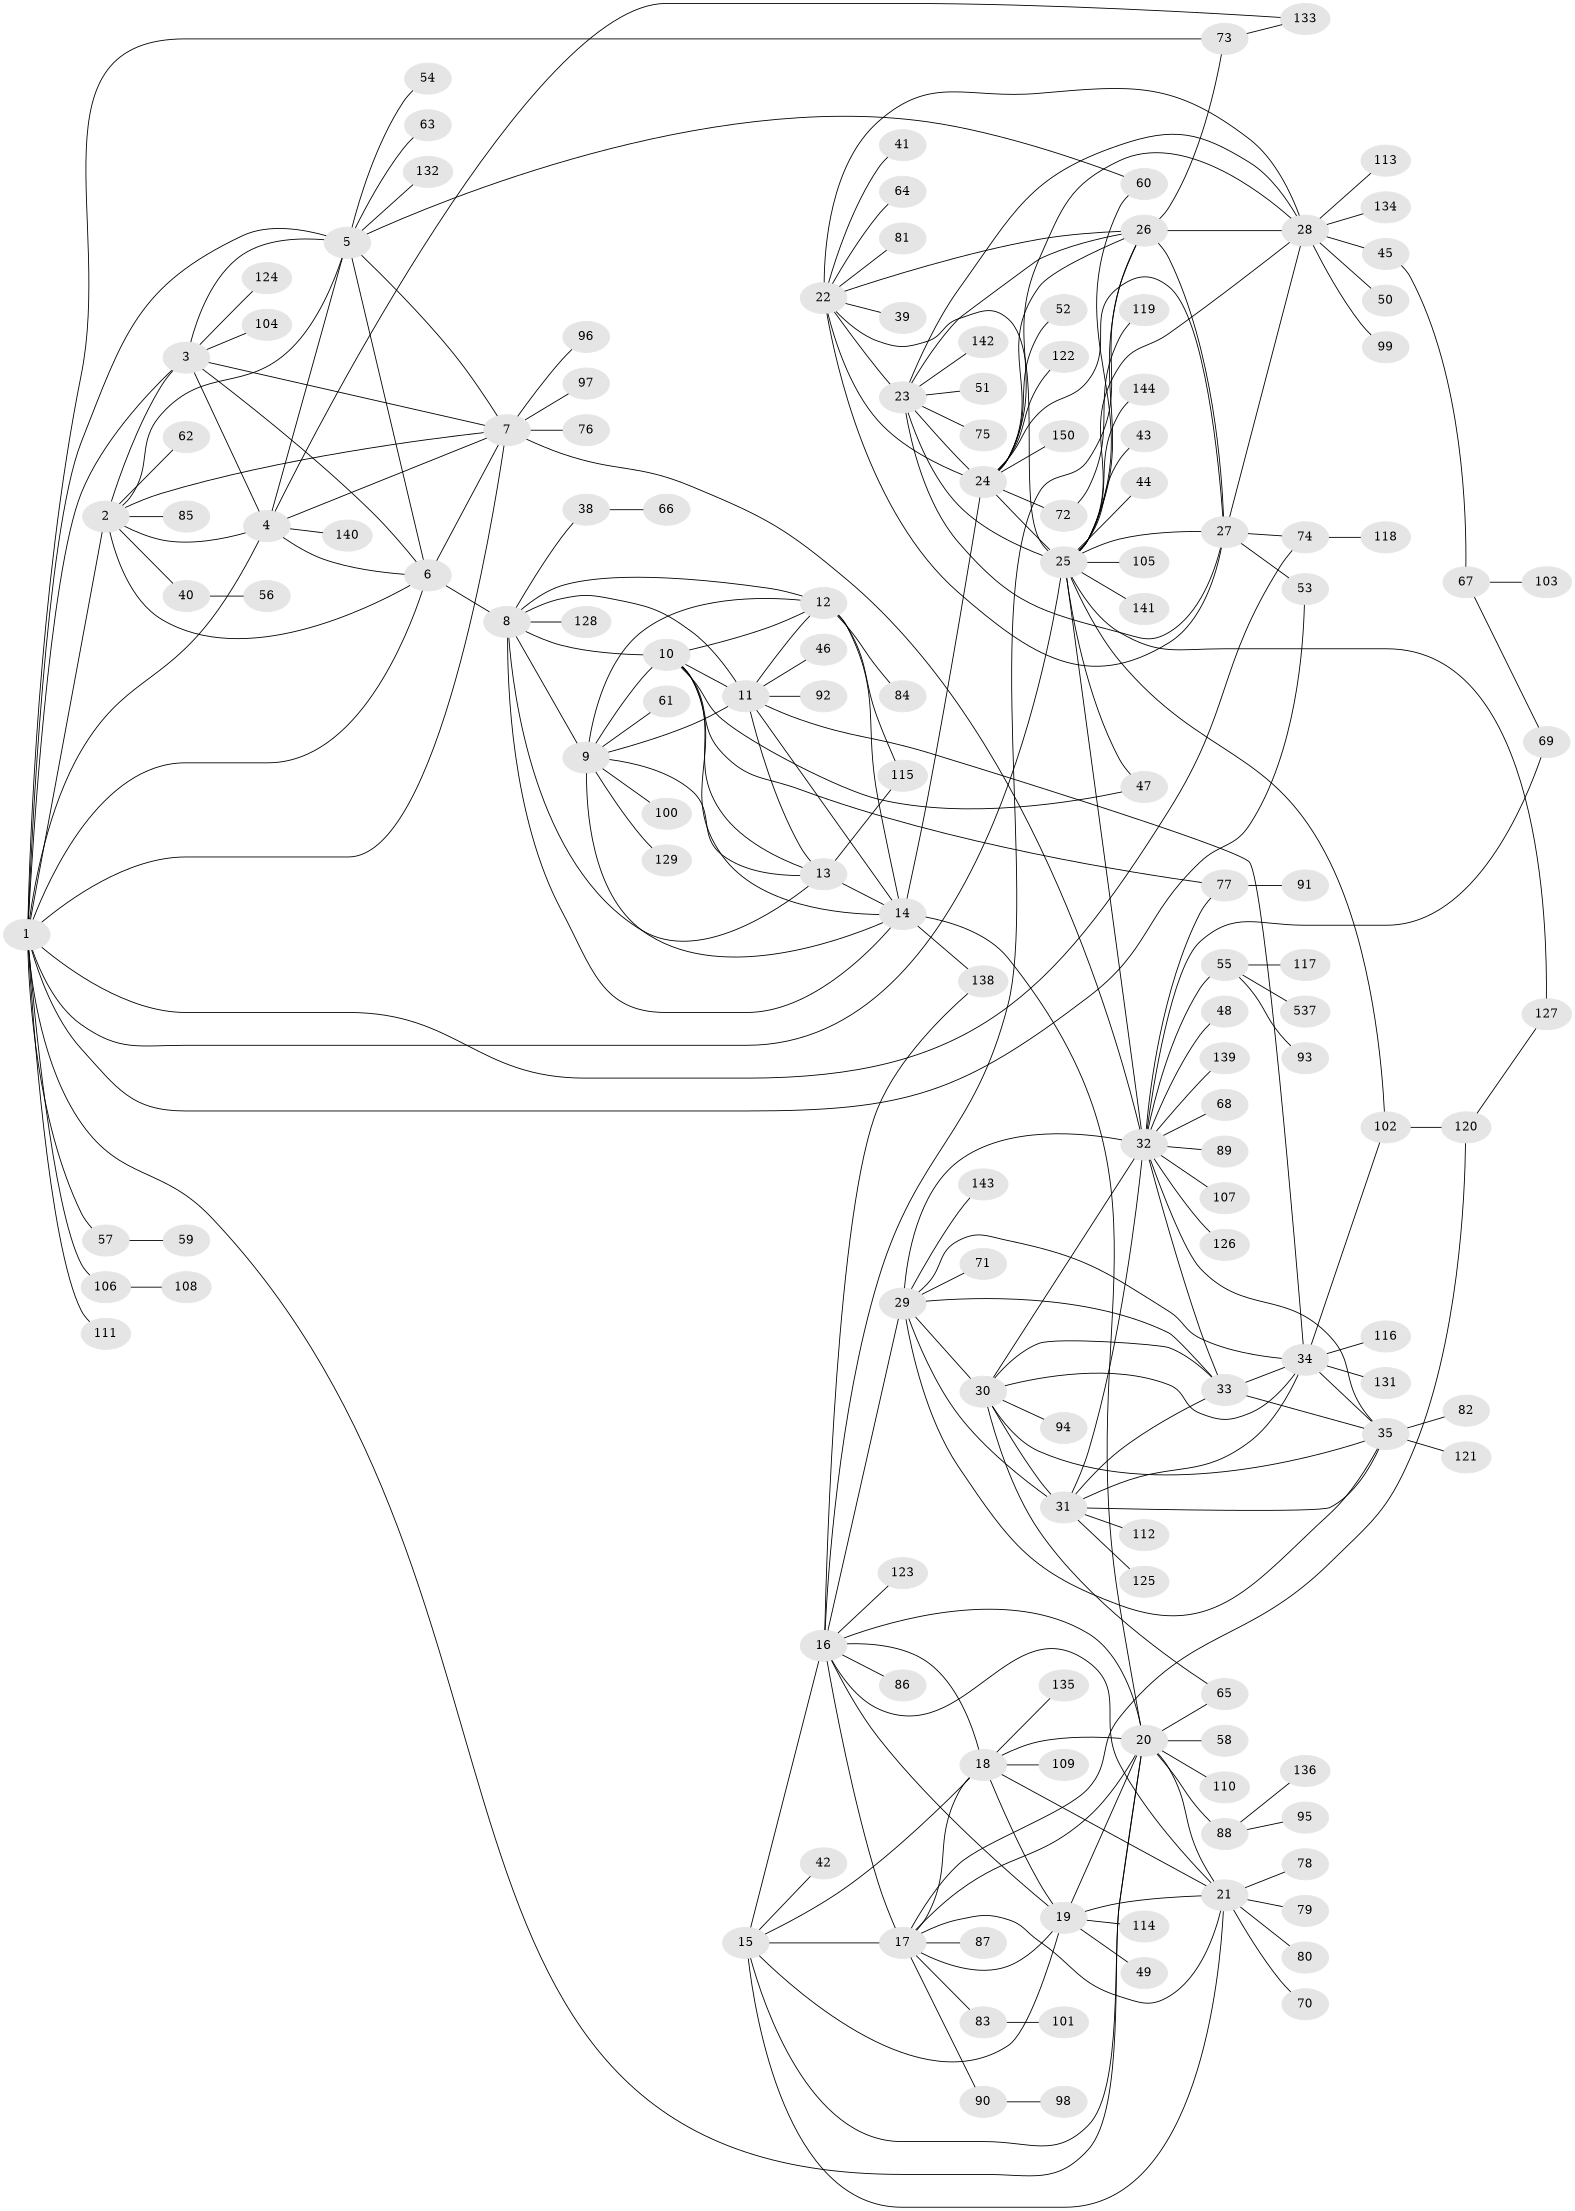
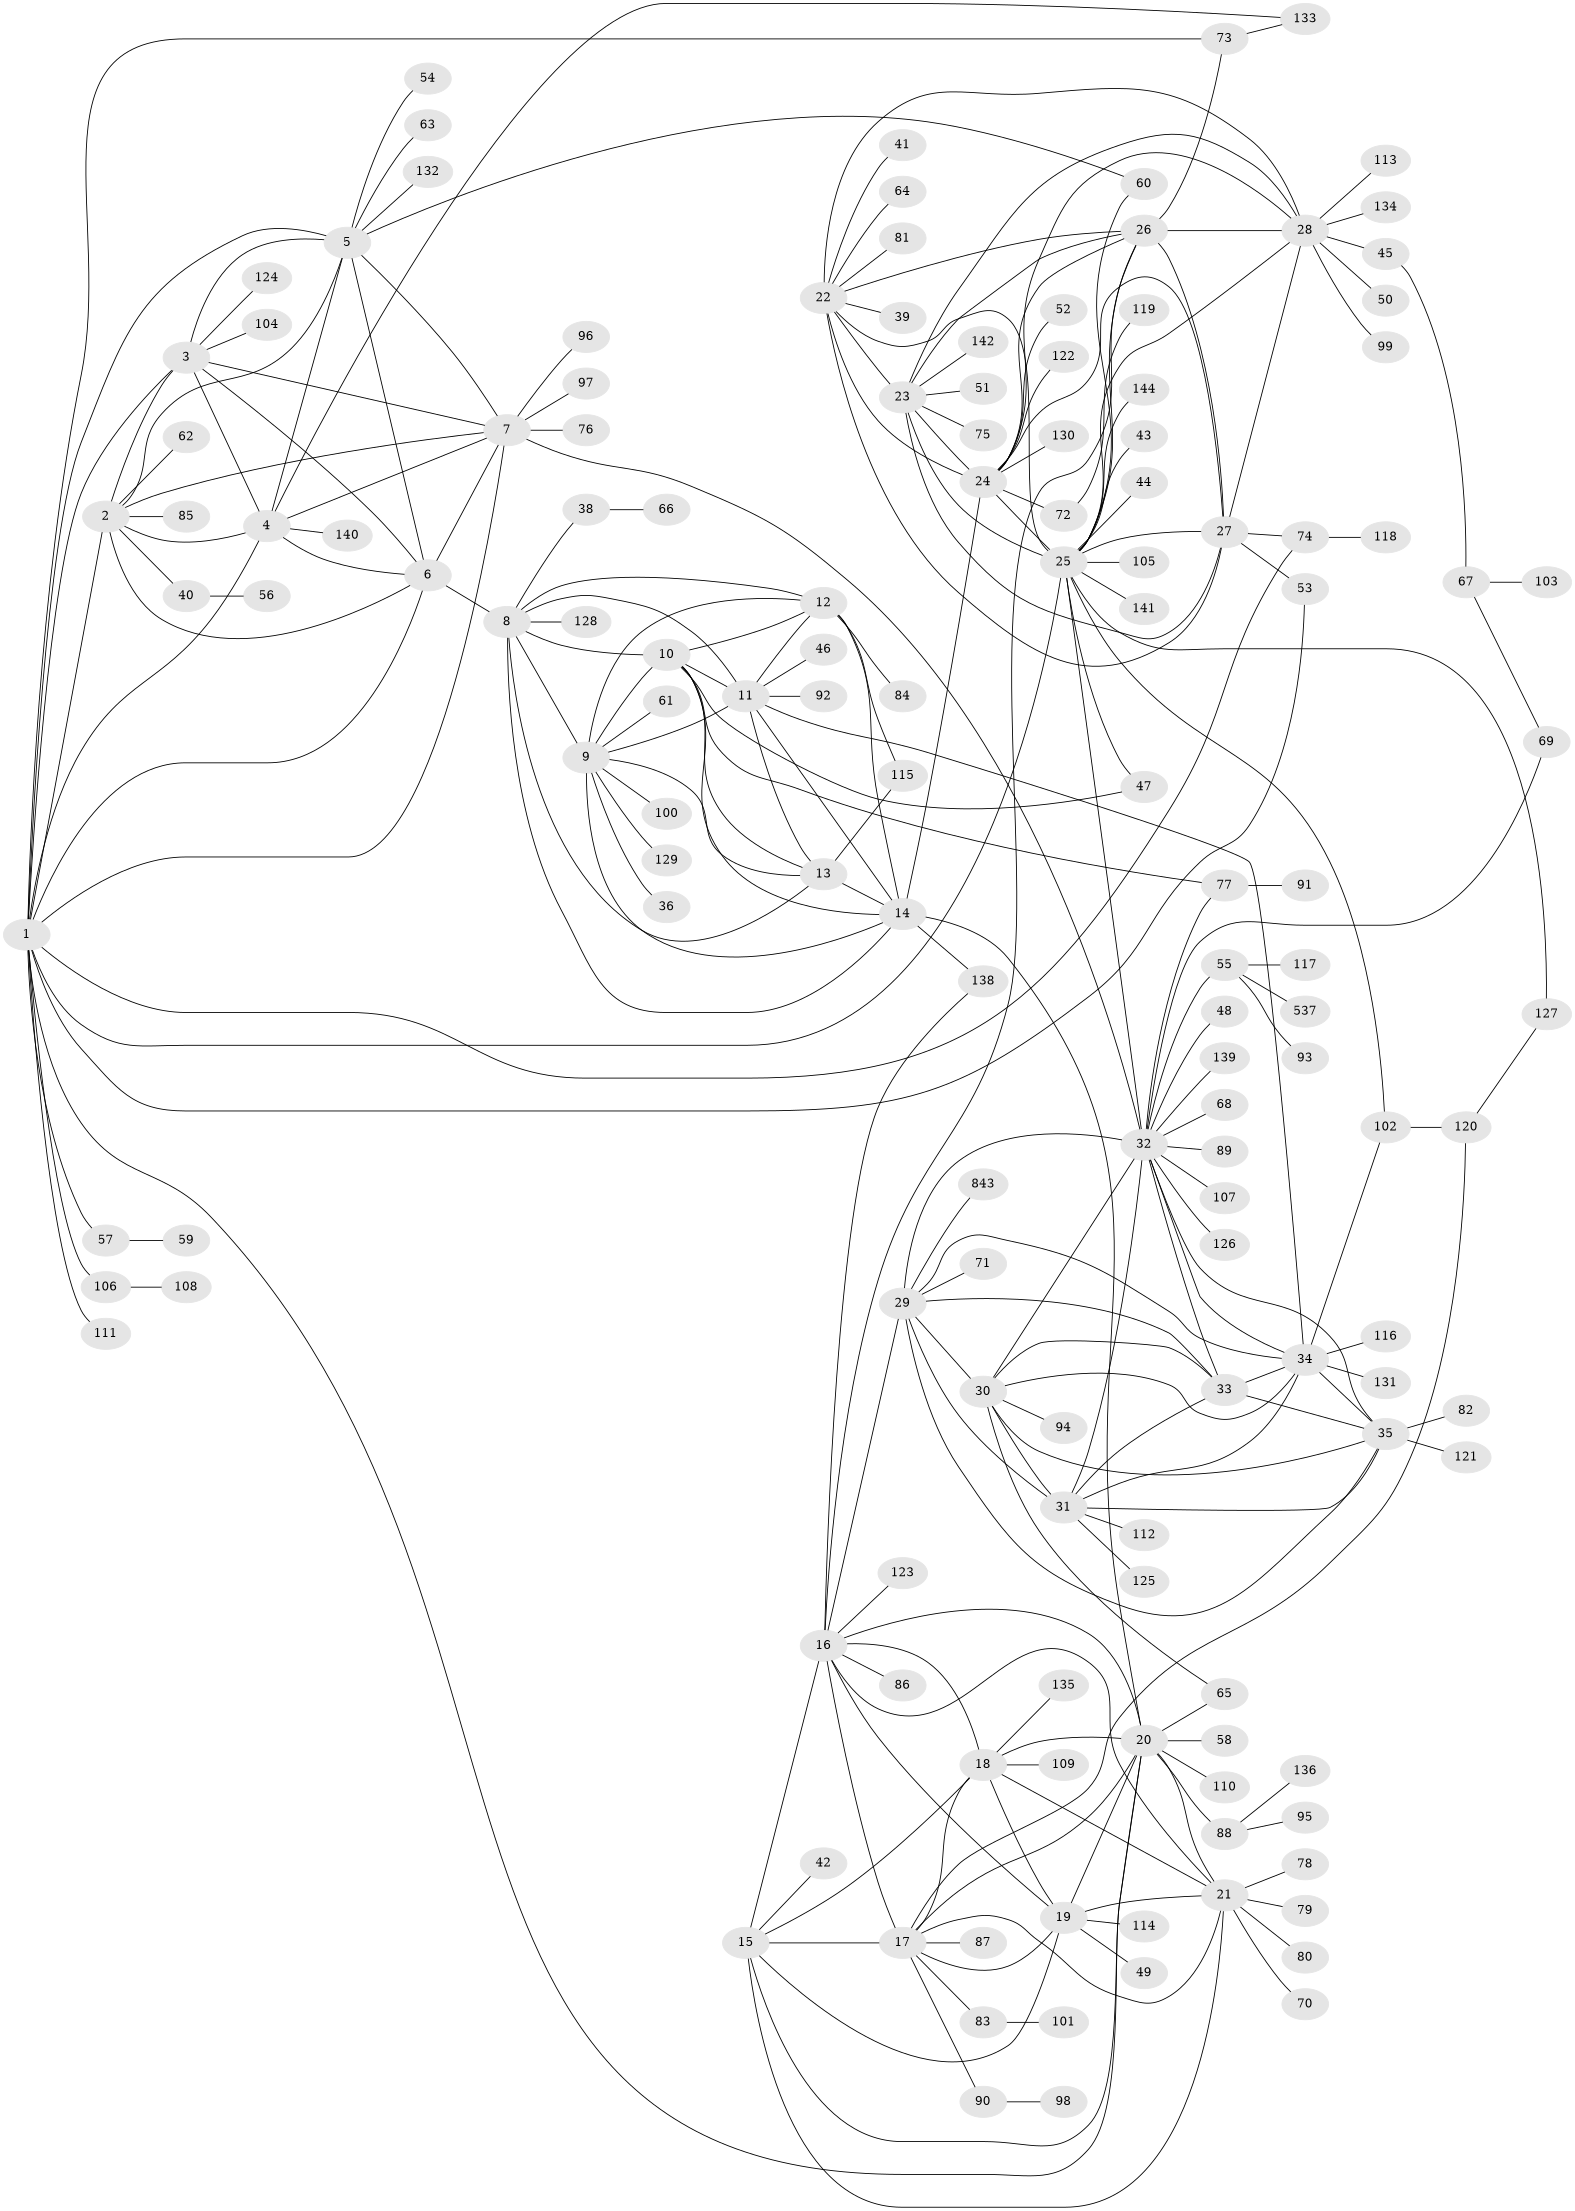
(1064, 436) -> (1064, 436)
none -> (667, 907)
(983, 1184) -> (983, 1184)
none -> (1192, 1276)
